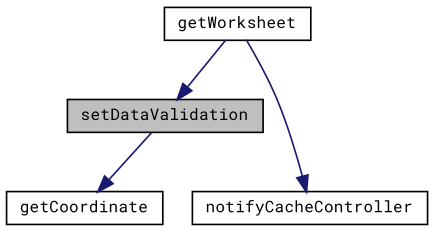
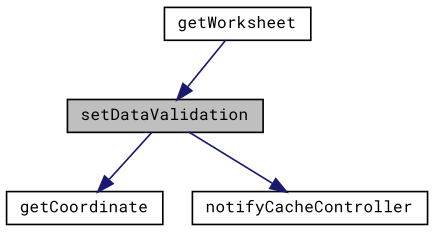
(280, 106) -> (230, 158)
